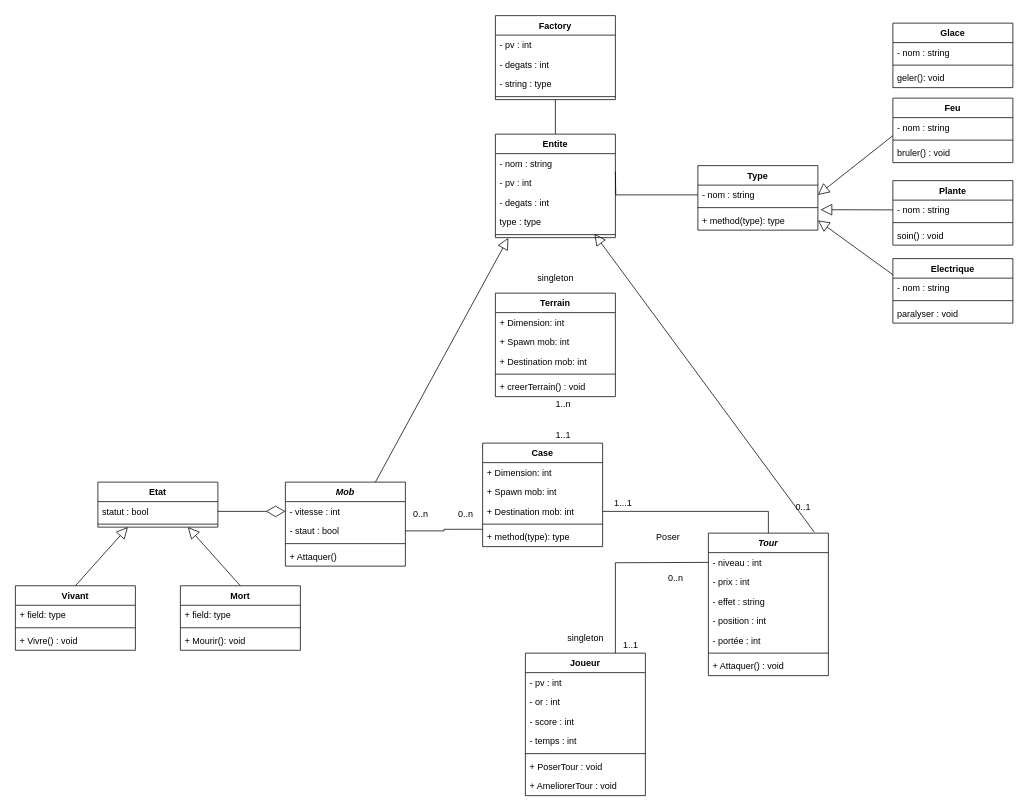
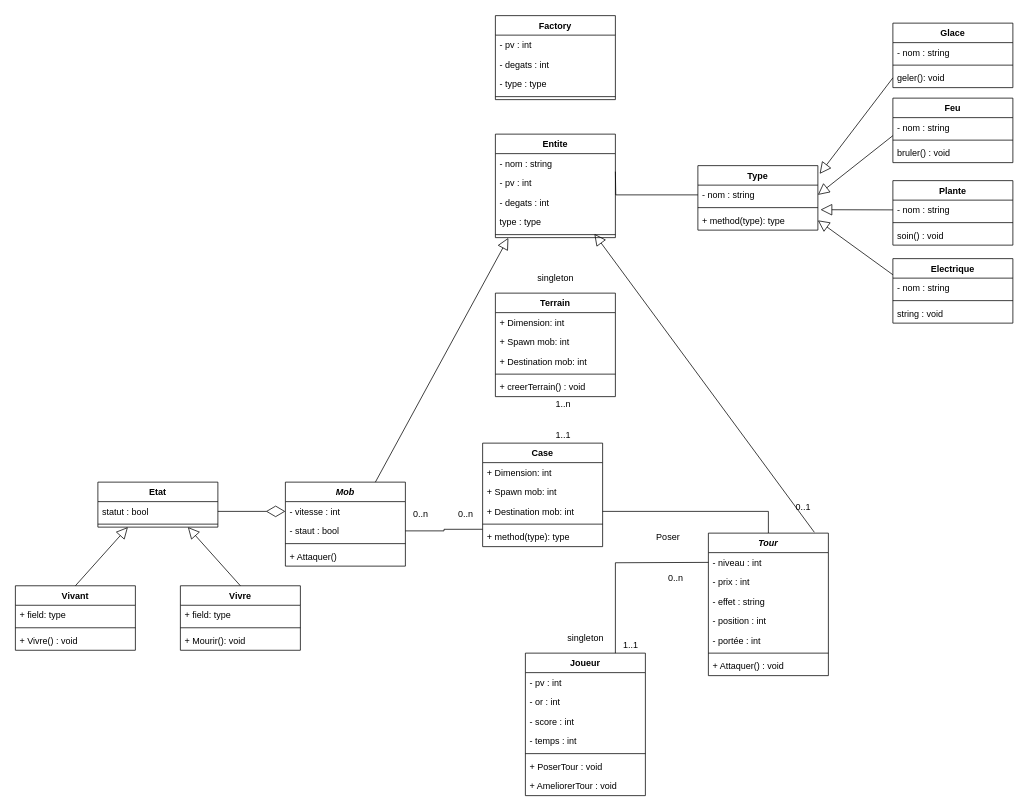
(531, 84) -> (528, 84)
(555, 118) -> none
none -> (859, 122)
(931, 314) -> (924, 314)
(623, 503) -> none
(240, 596) -> (240, 596)
